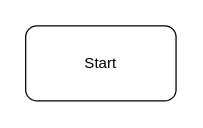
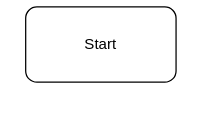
(101, 63) -> (101, 44)
